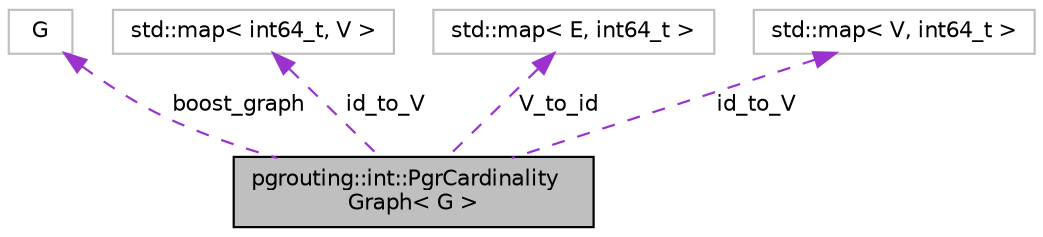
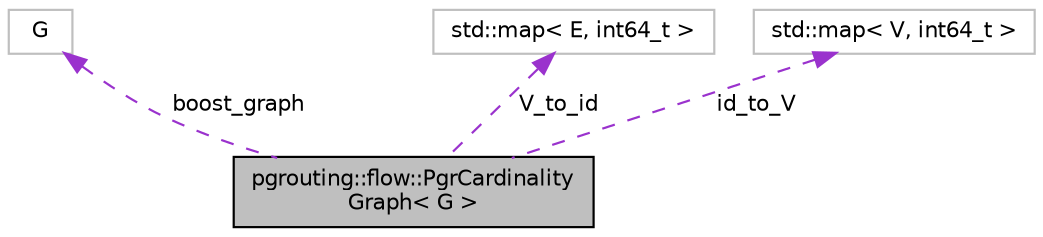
(253, 32) -> none
(414, 192) -> (414, 192)
